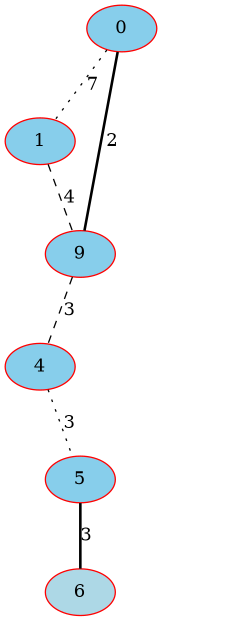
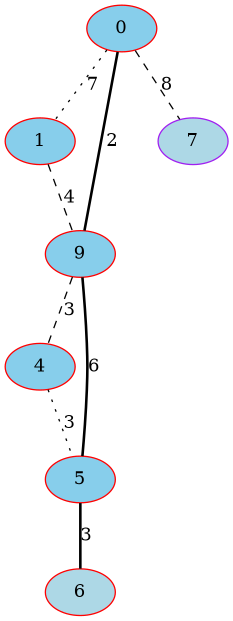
none -> (193, 141)
none -> (87, 367)
